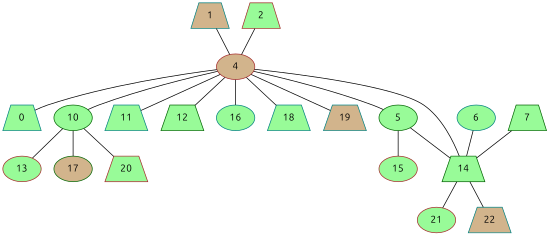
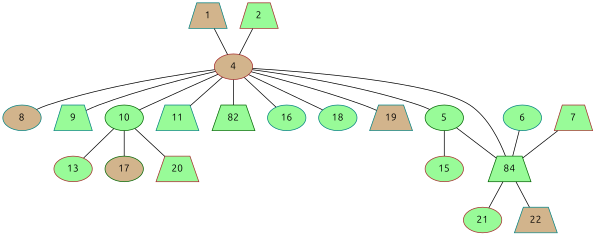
(22, 118) -> (73, 118)
none -> (22, 118)
(182, 118) -> (233, 118)
(289, 118) -> (338, 118)
(527, 118) -> (573, 118)
(463, 169) -> (510, 169)
